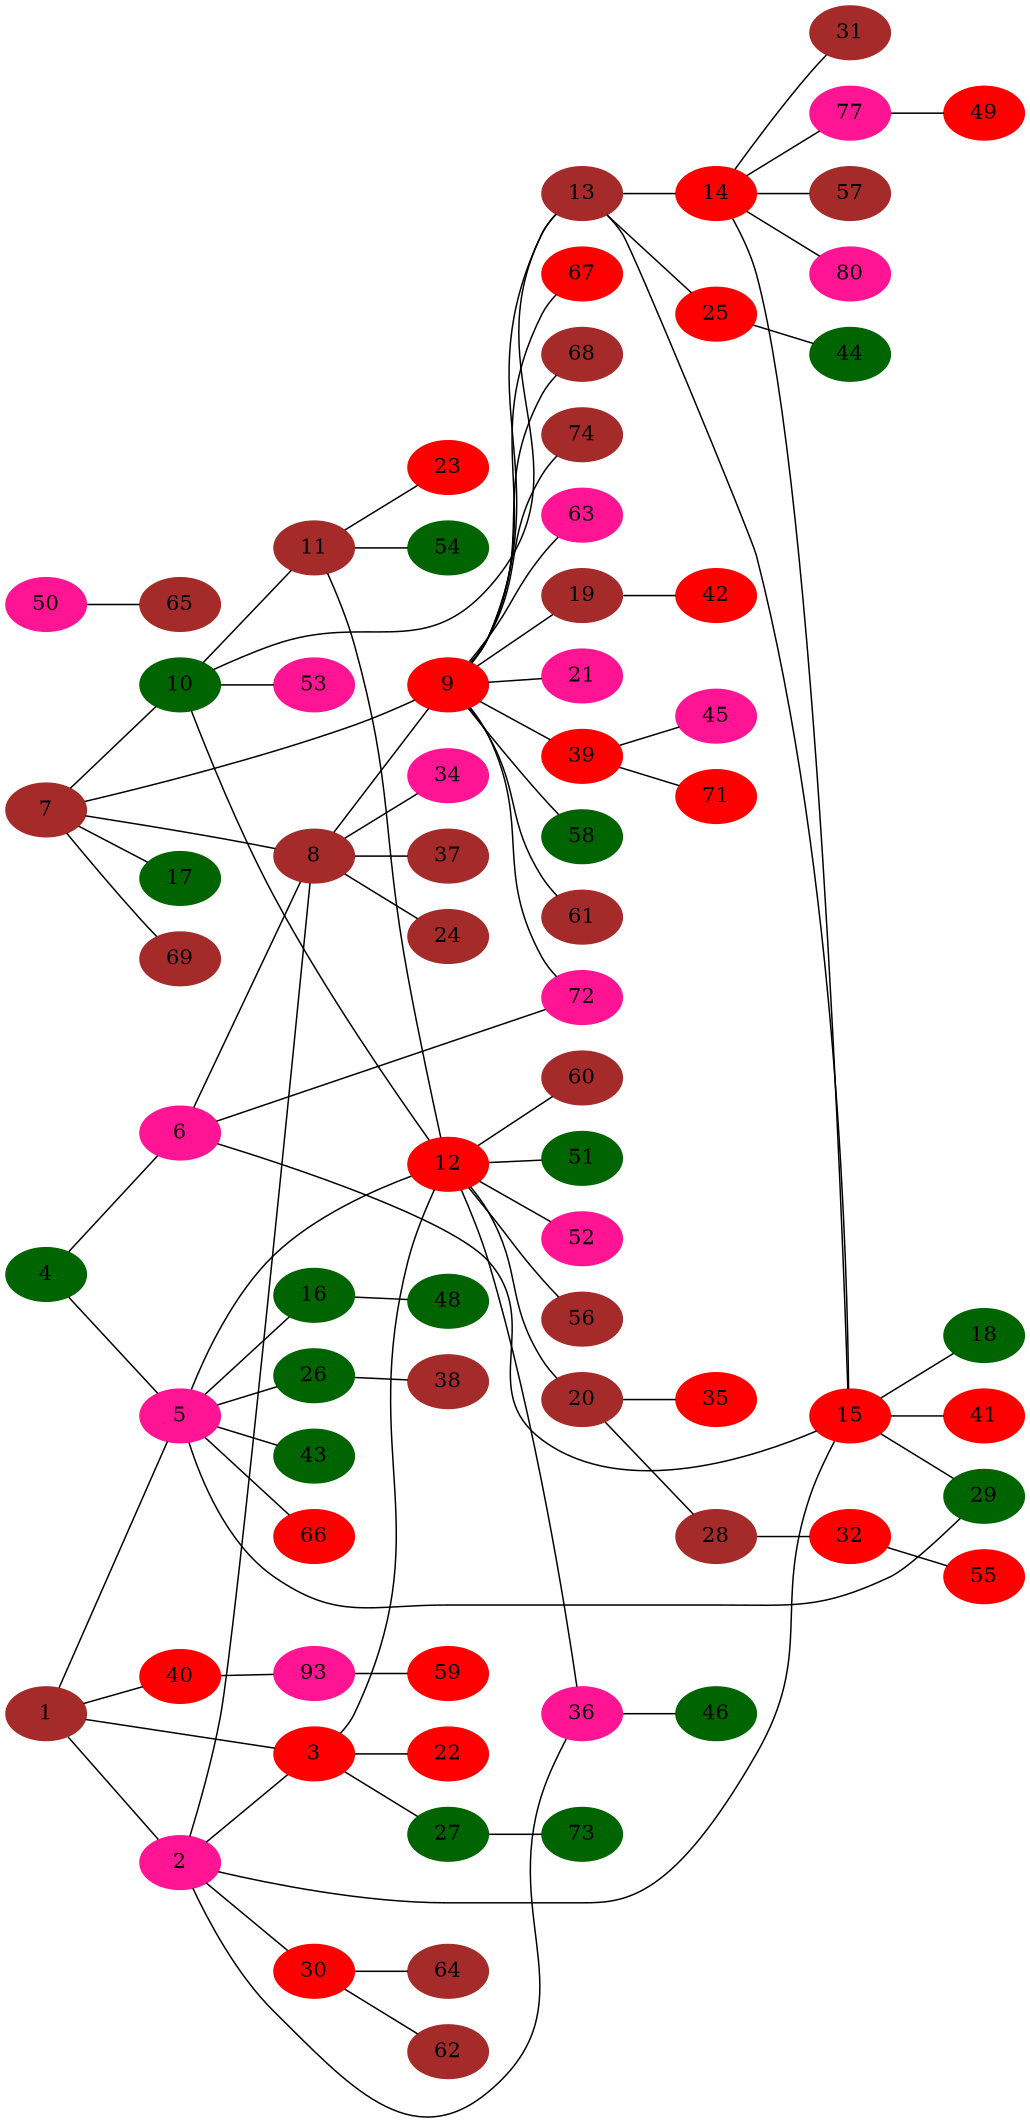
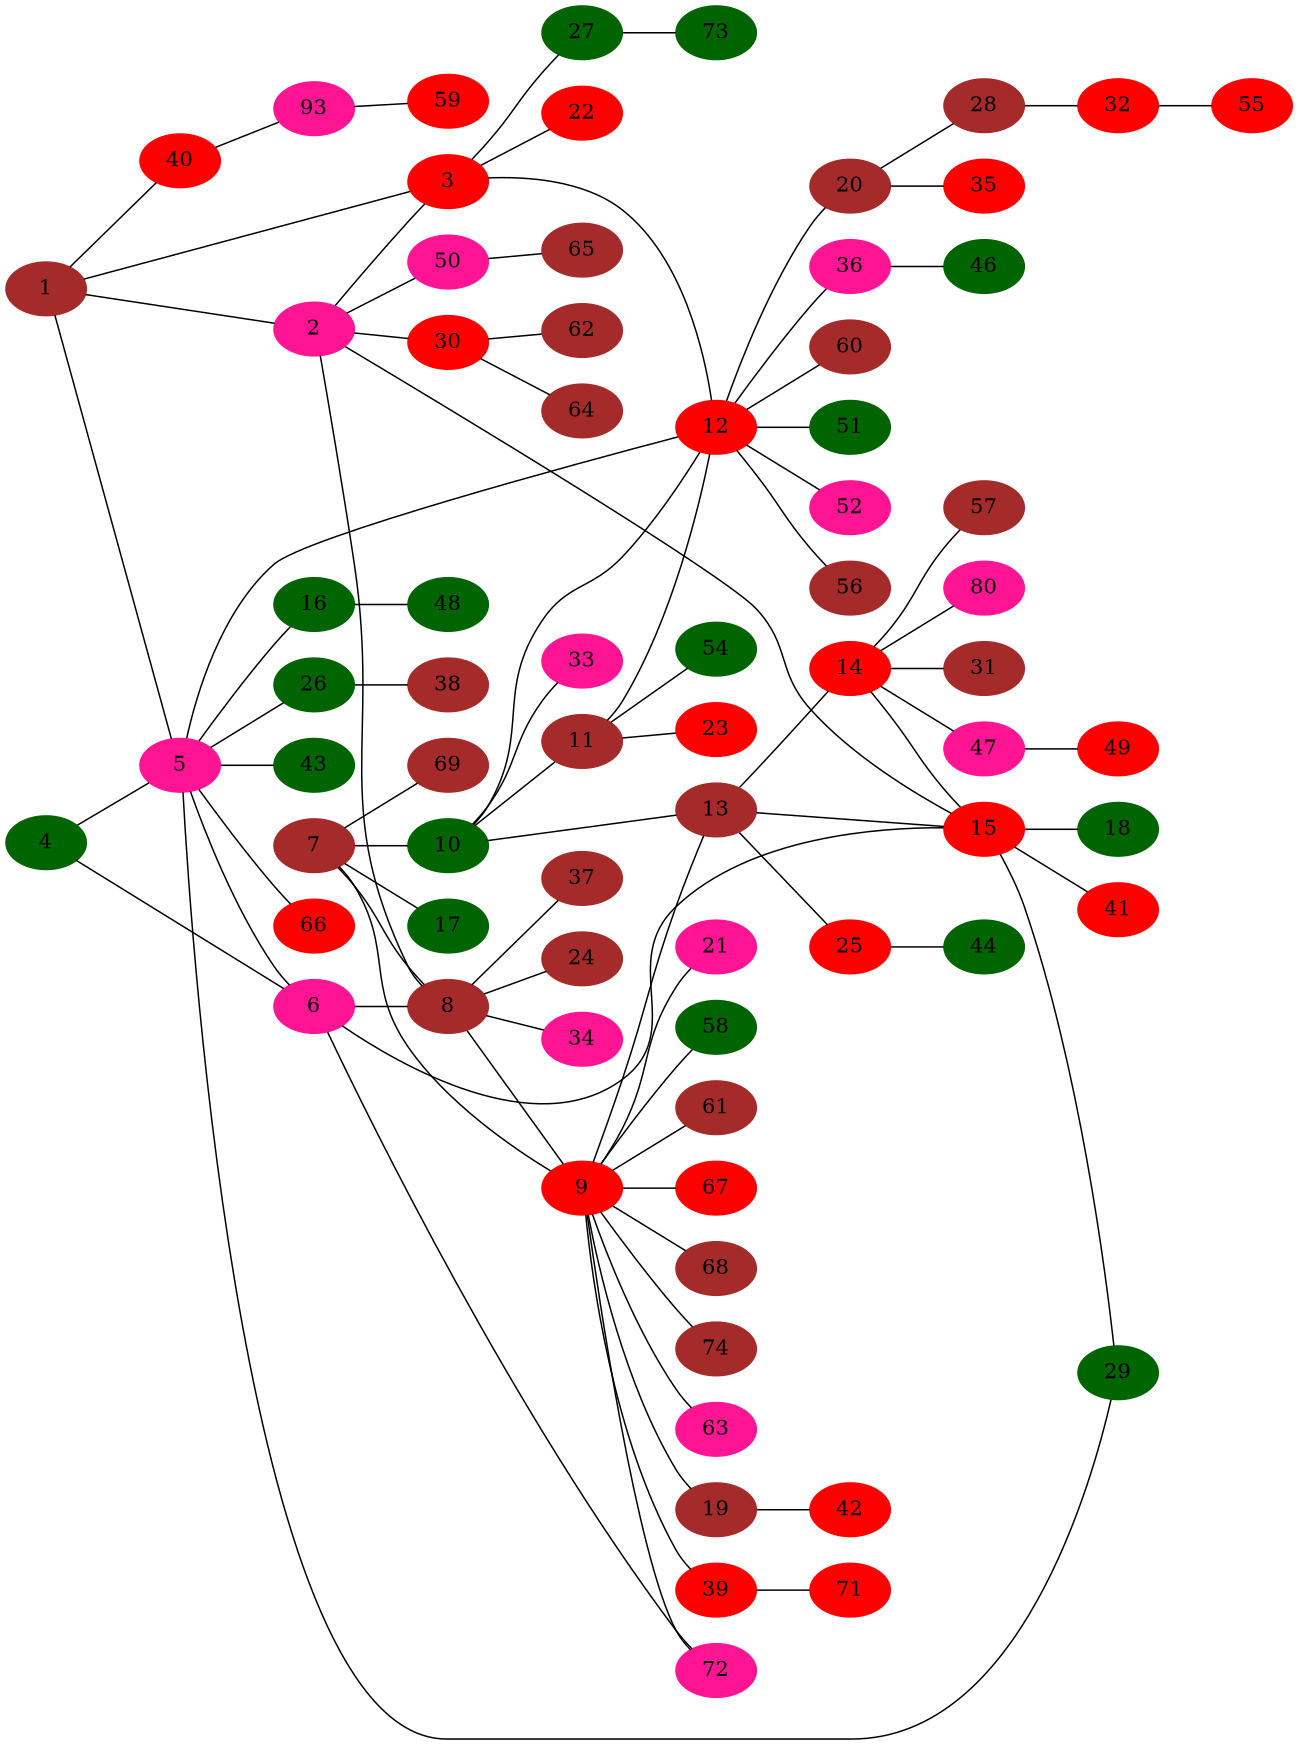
(850, 113) -> (984, 749)
(314, 685) -> (582, 661)
(716, 716) -> none
none -> (232, 892)
(476, 2100) -> (381, 296)
